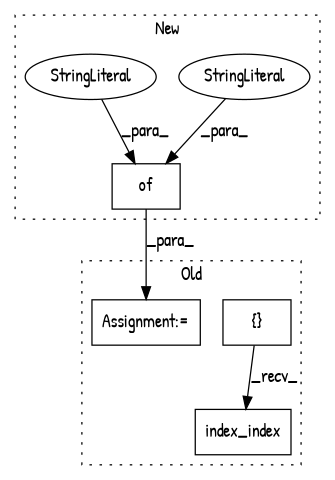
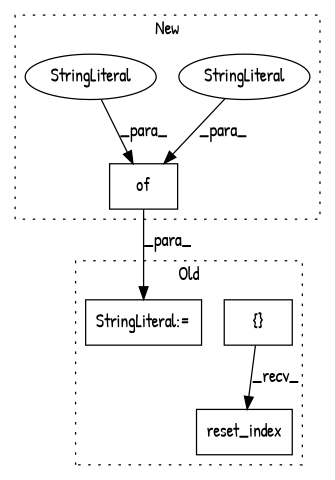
(146, 322) -> (144, 322)
(243, 432) -> (244, 432)
